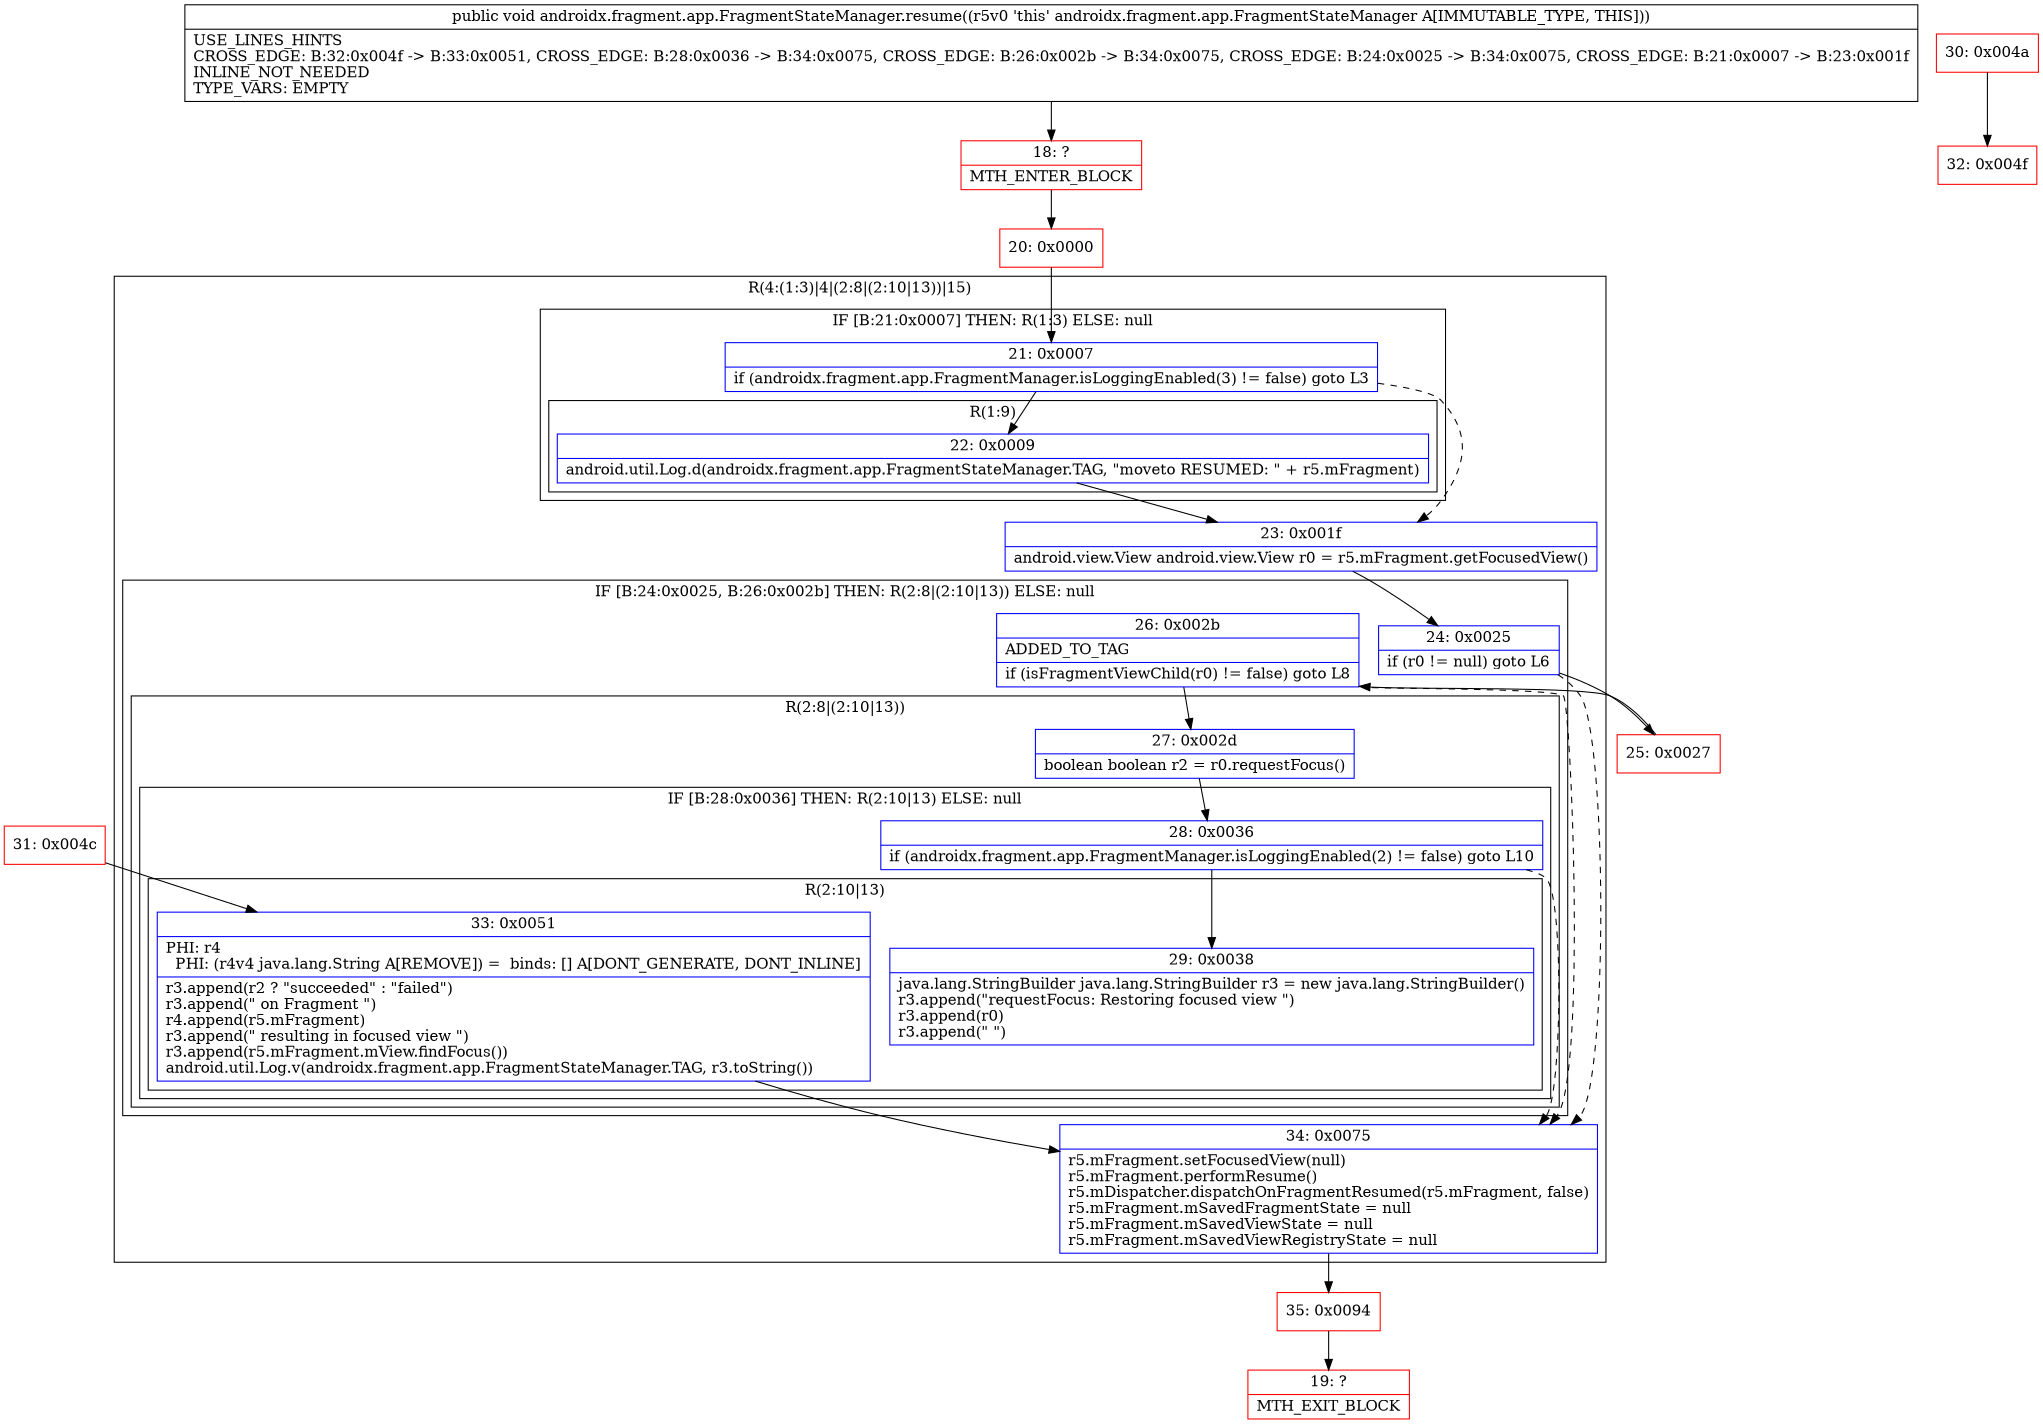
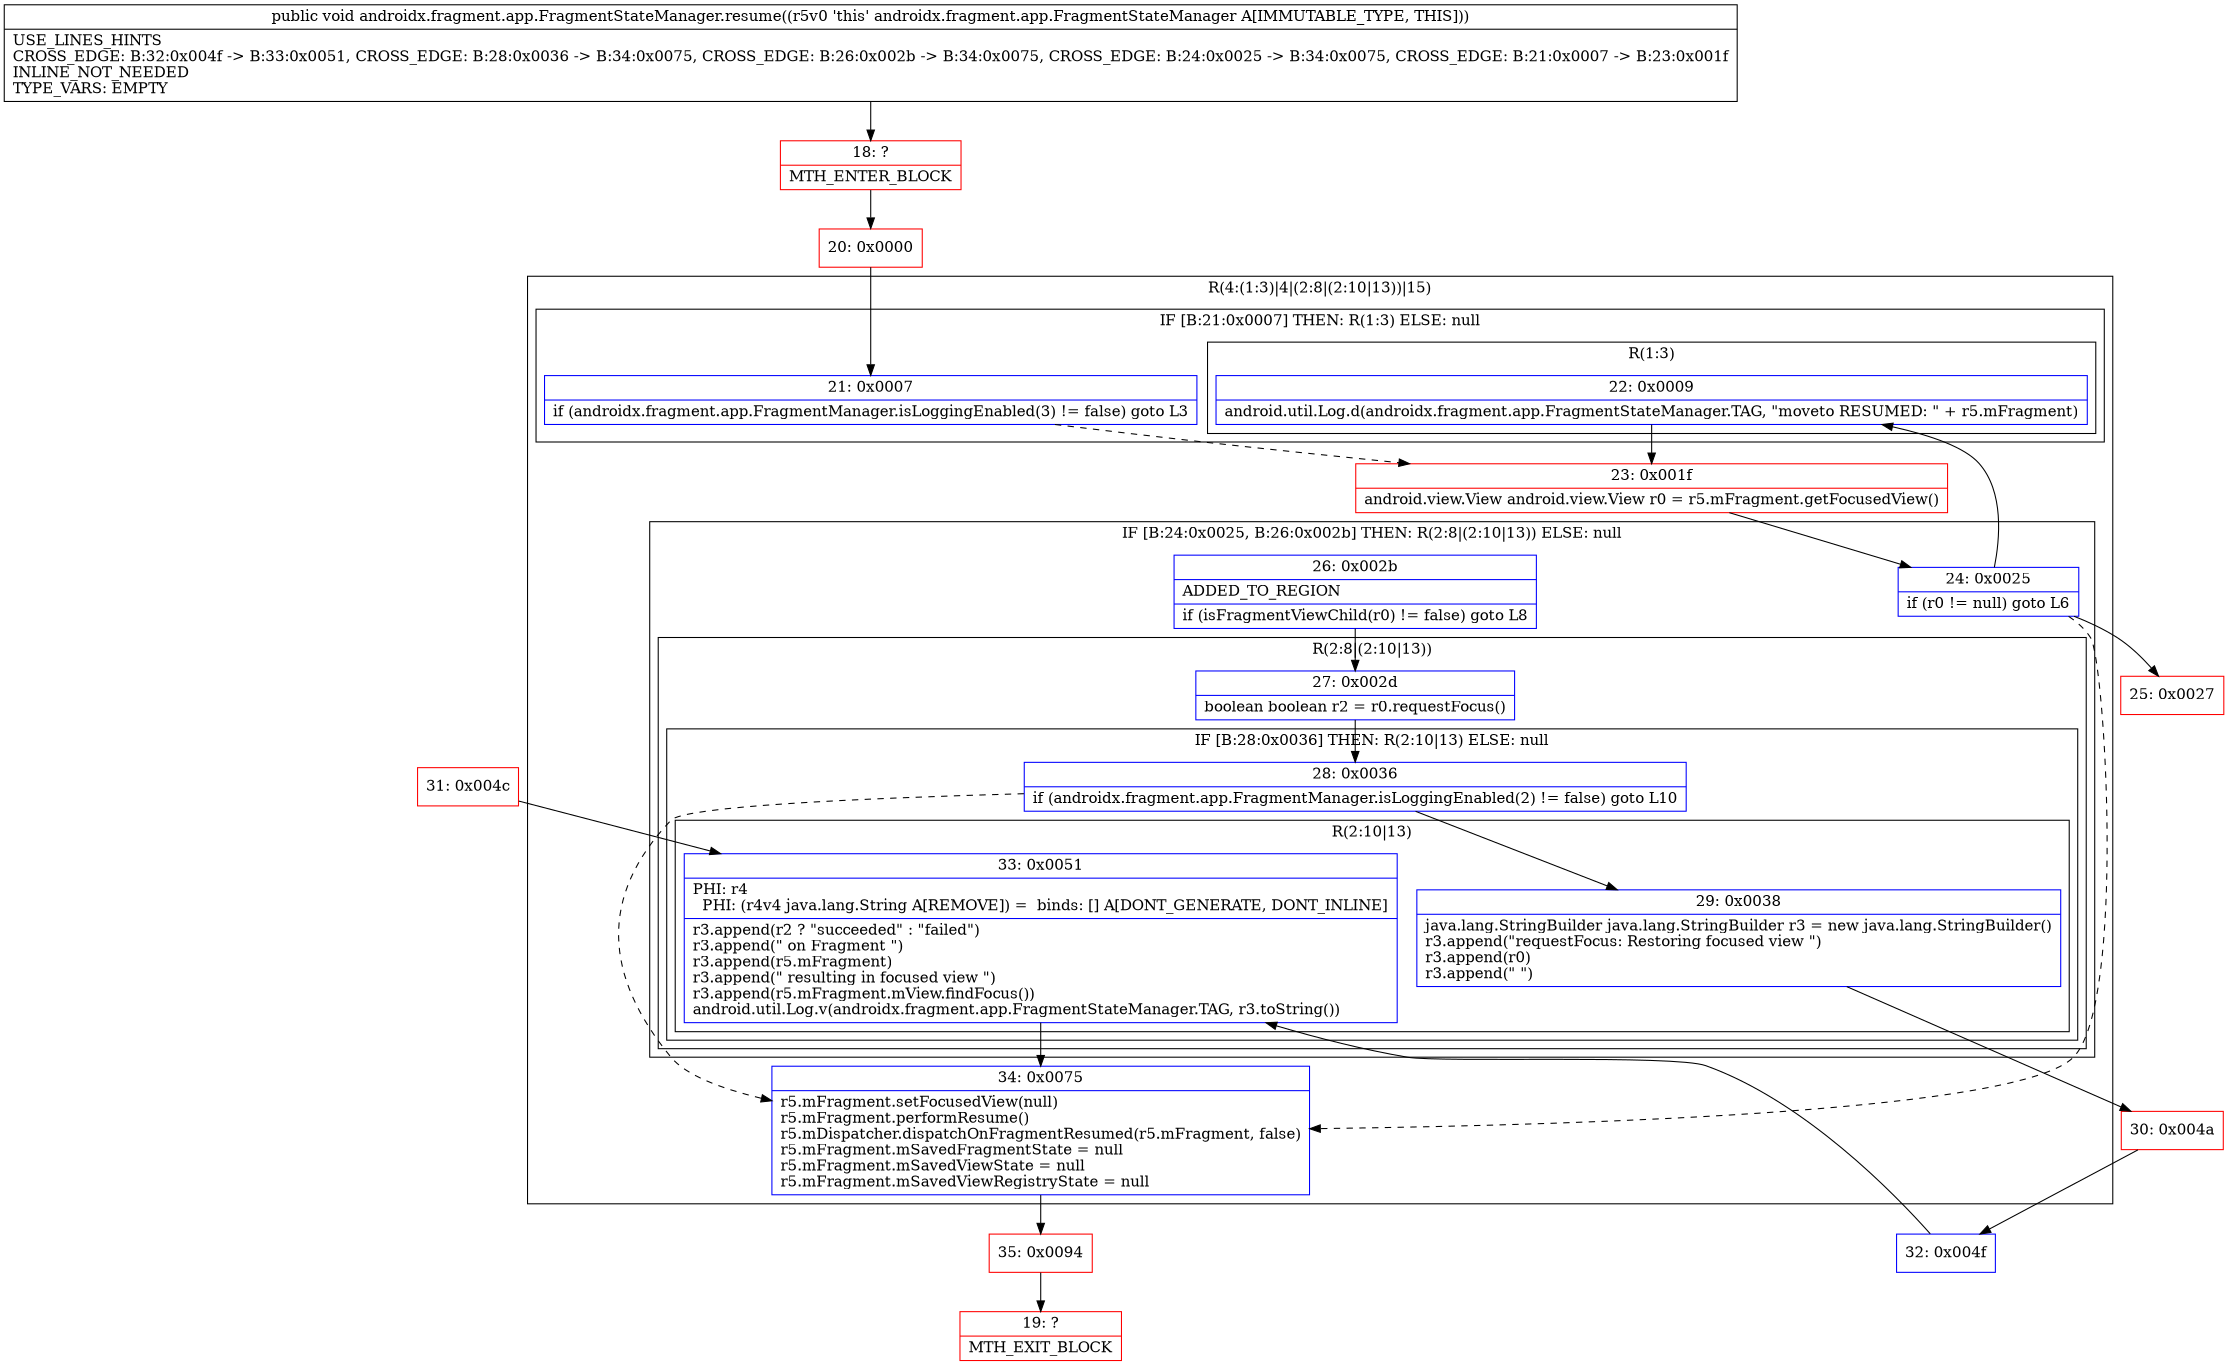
(1987, 165) -> (1946, 1253)
(1025, 408) -> (1983, 469)
(993, 413) -> (1652, 354)
(1301, 547) -> (1652, 488)
(1068, 650) -> (1262, 591)
(1588, 692) -> none
(1574, 898) -> none
(266, 1021) -> (793, 962)
none -> (1702, 1065)
none -> (2025, 1065)
